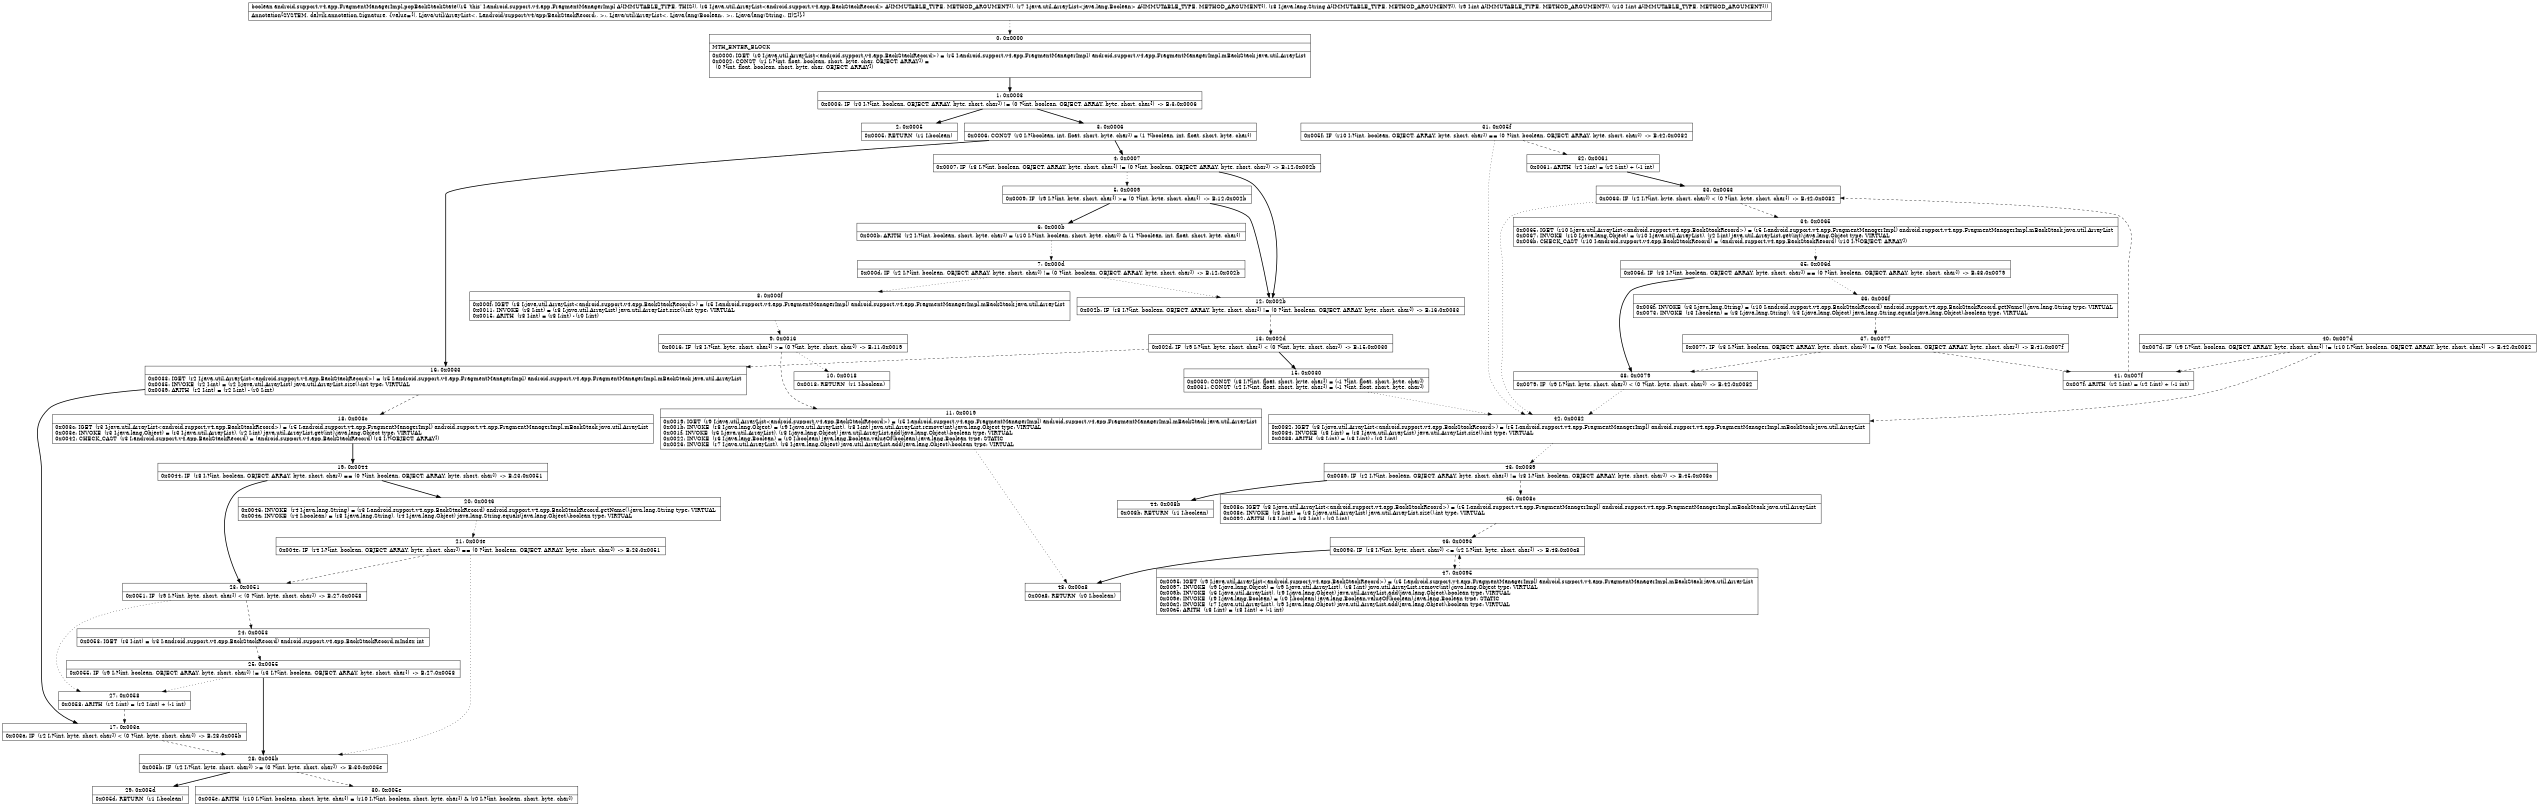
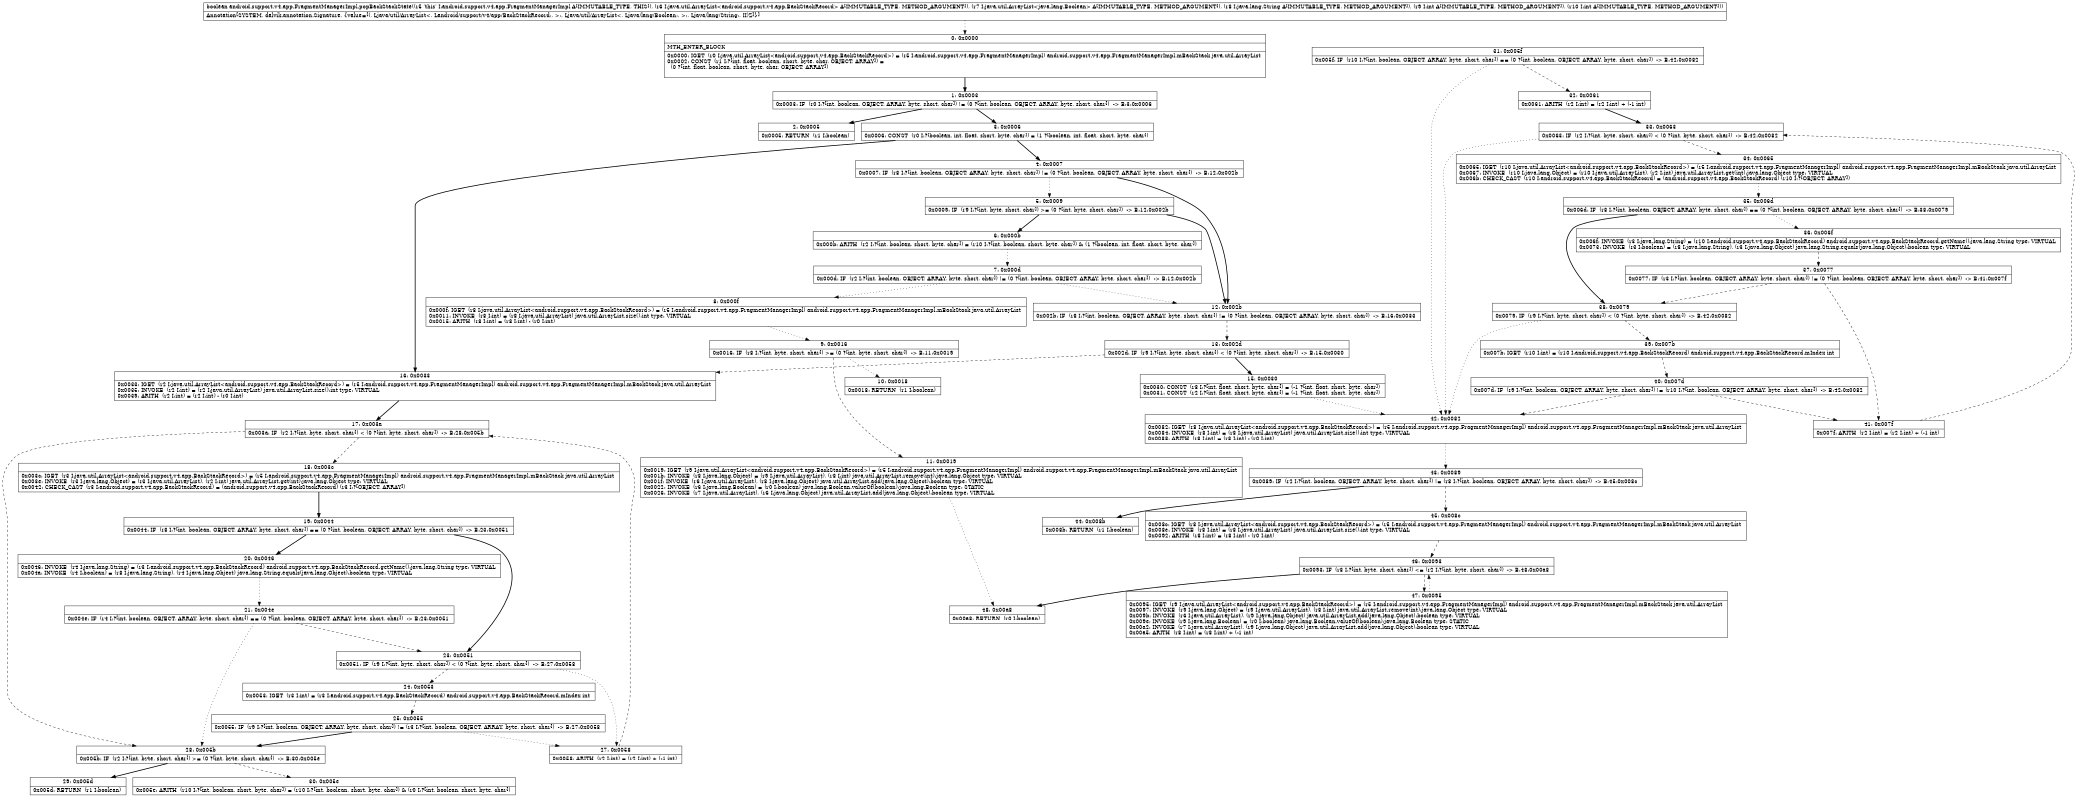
none -> (1660, 349)
(401, 404) -> (347, 449)
